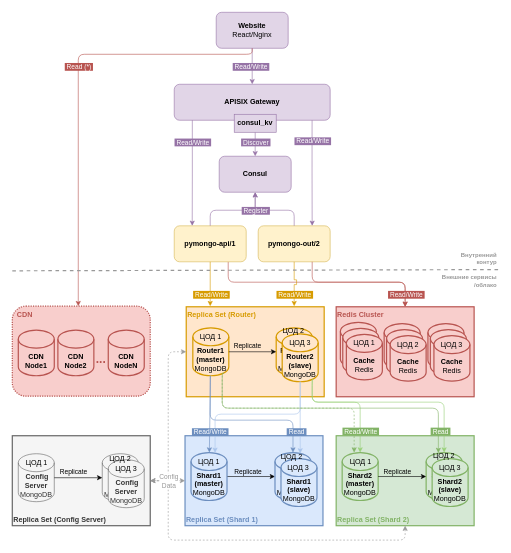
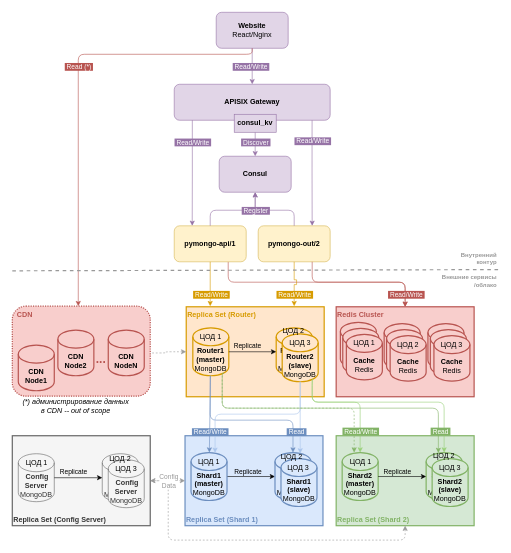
(36, 353) -> (36, 368)
none -> (76, 406)
(168, 411) -> (165, 353)
